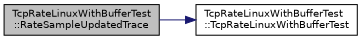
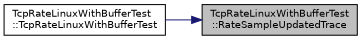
(172, 20) -> (178, 20)
